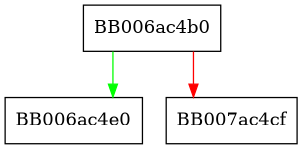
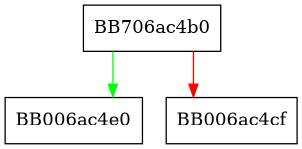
(152, 28) -> (152, 28)
(232, 121) -> (232, 121)
